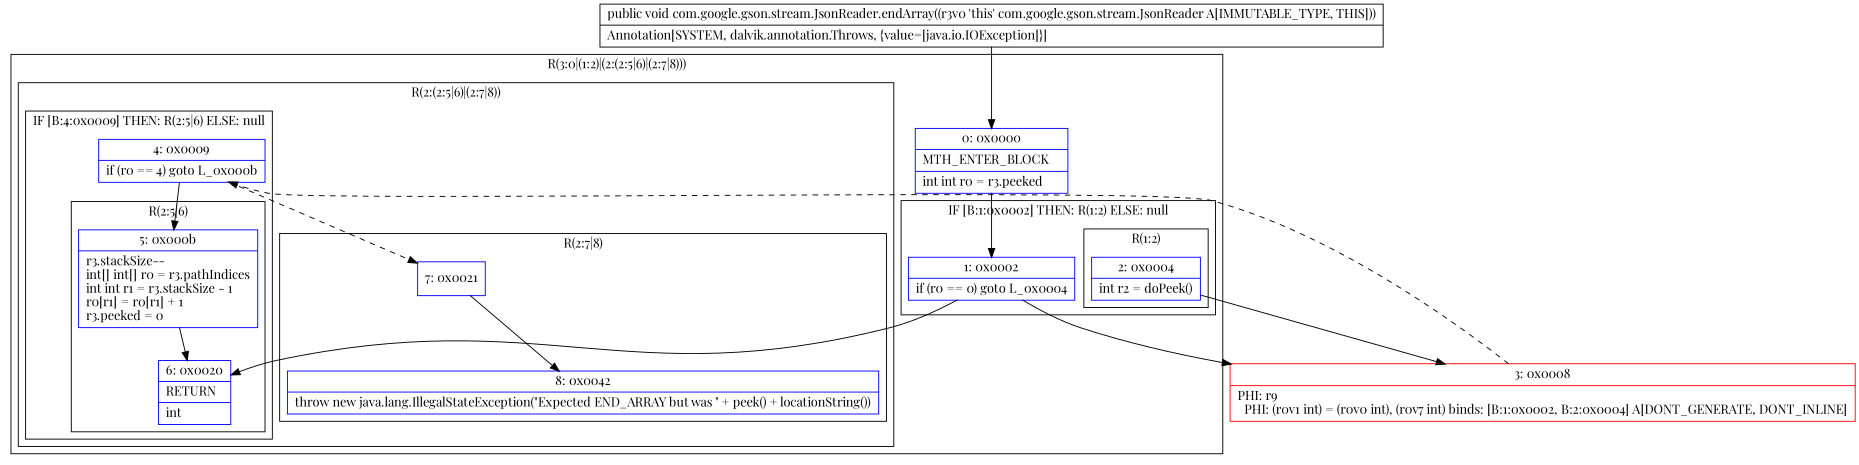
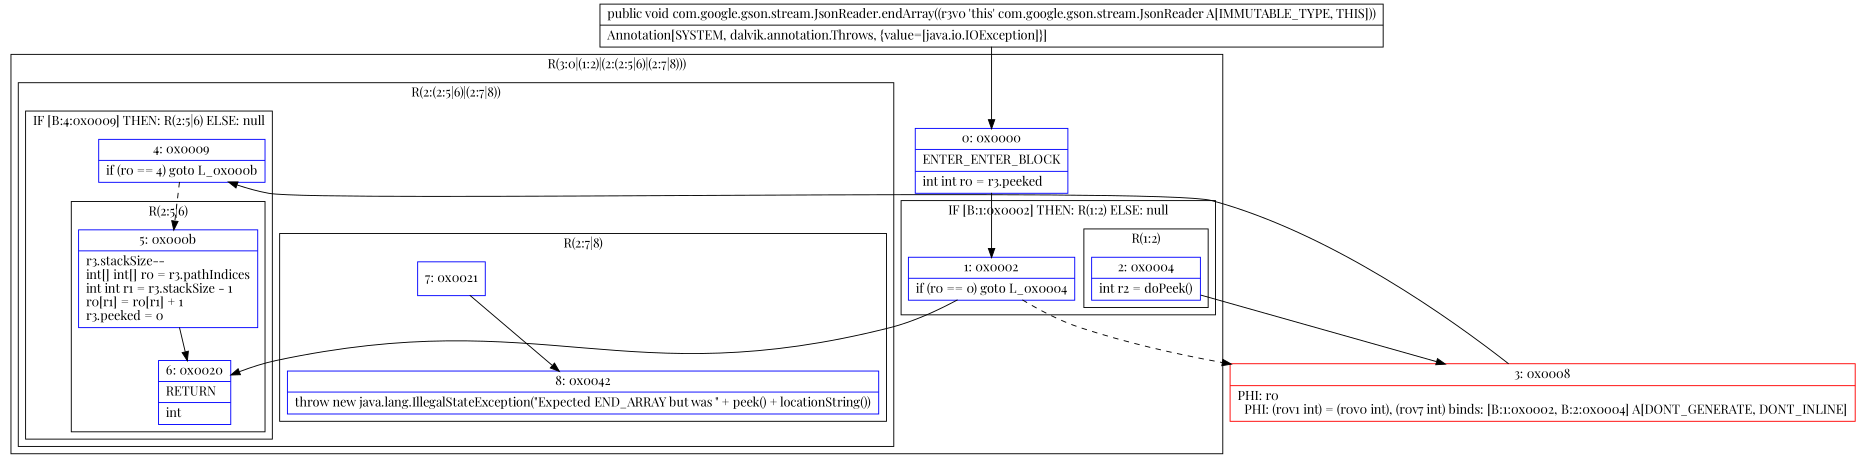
(986, 160) -> (992, 160)
(927, 195) -> (927, 195)
(178, 196) -> (178, 196)
(319, 221) -> none
(1120, 339) -> (1120, 339)
(1260, 396) -> (1260, 396)
